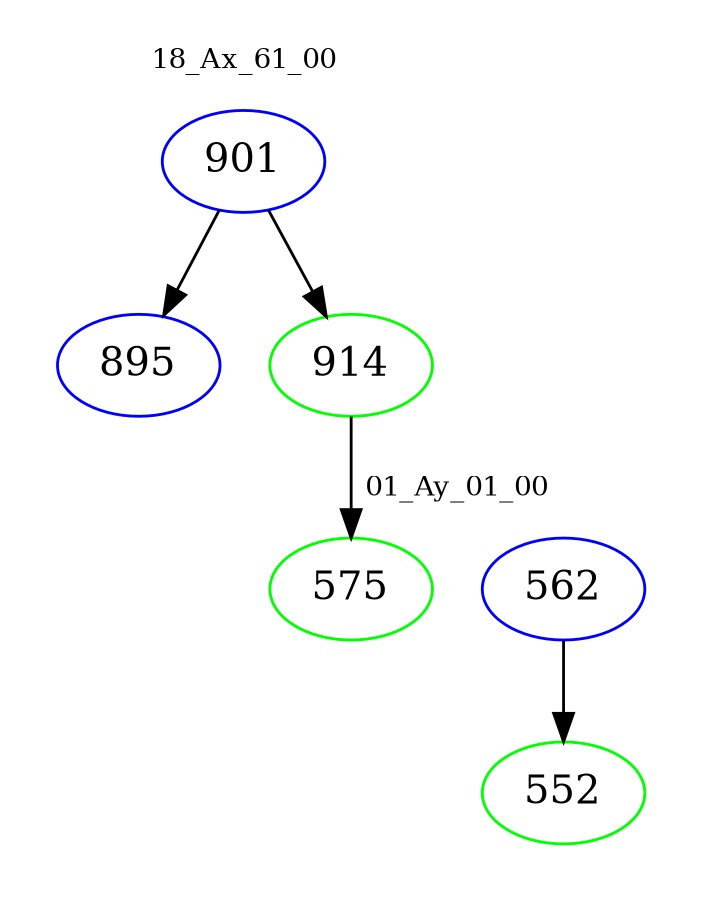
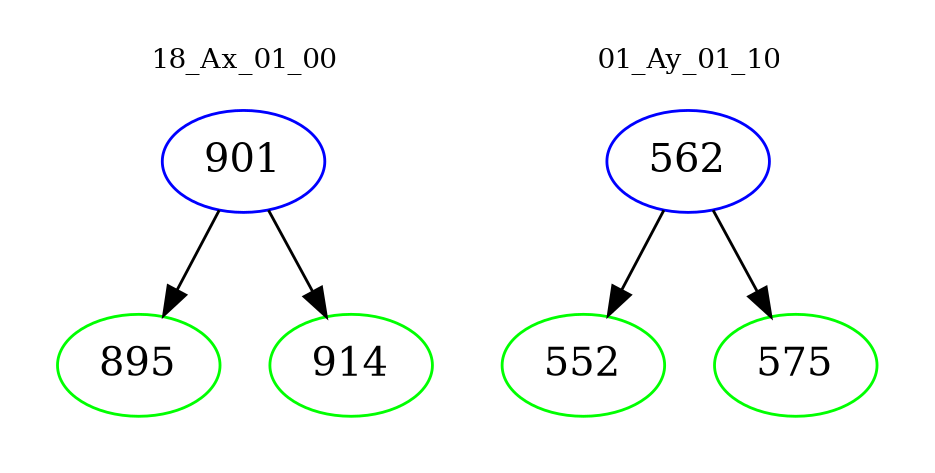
(245, 61) -> (245, 61)
(139, 365) -> (139, 365)
(351, 479) -> (735, 251)
(457, 489) -> (690, 61)
